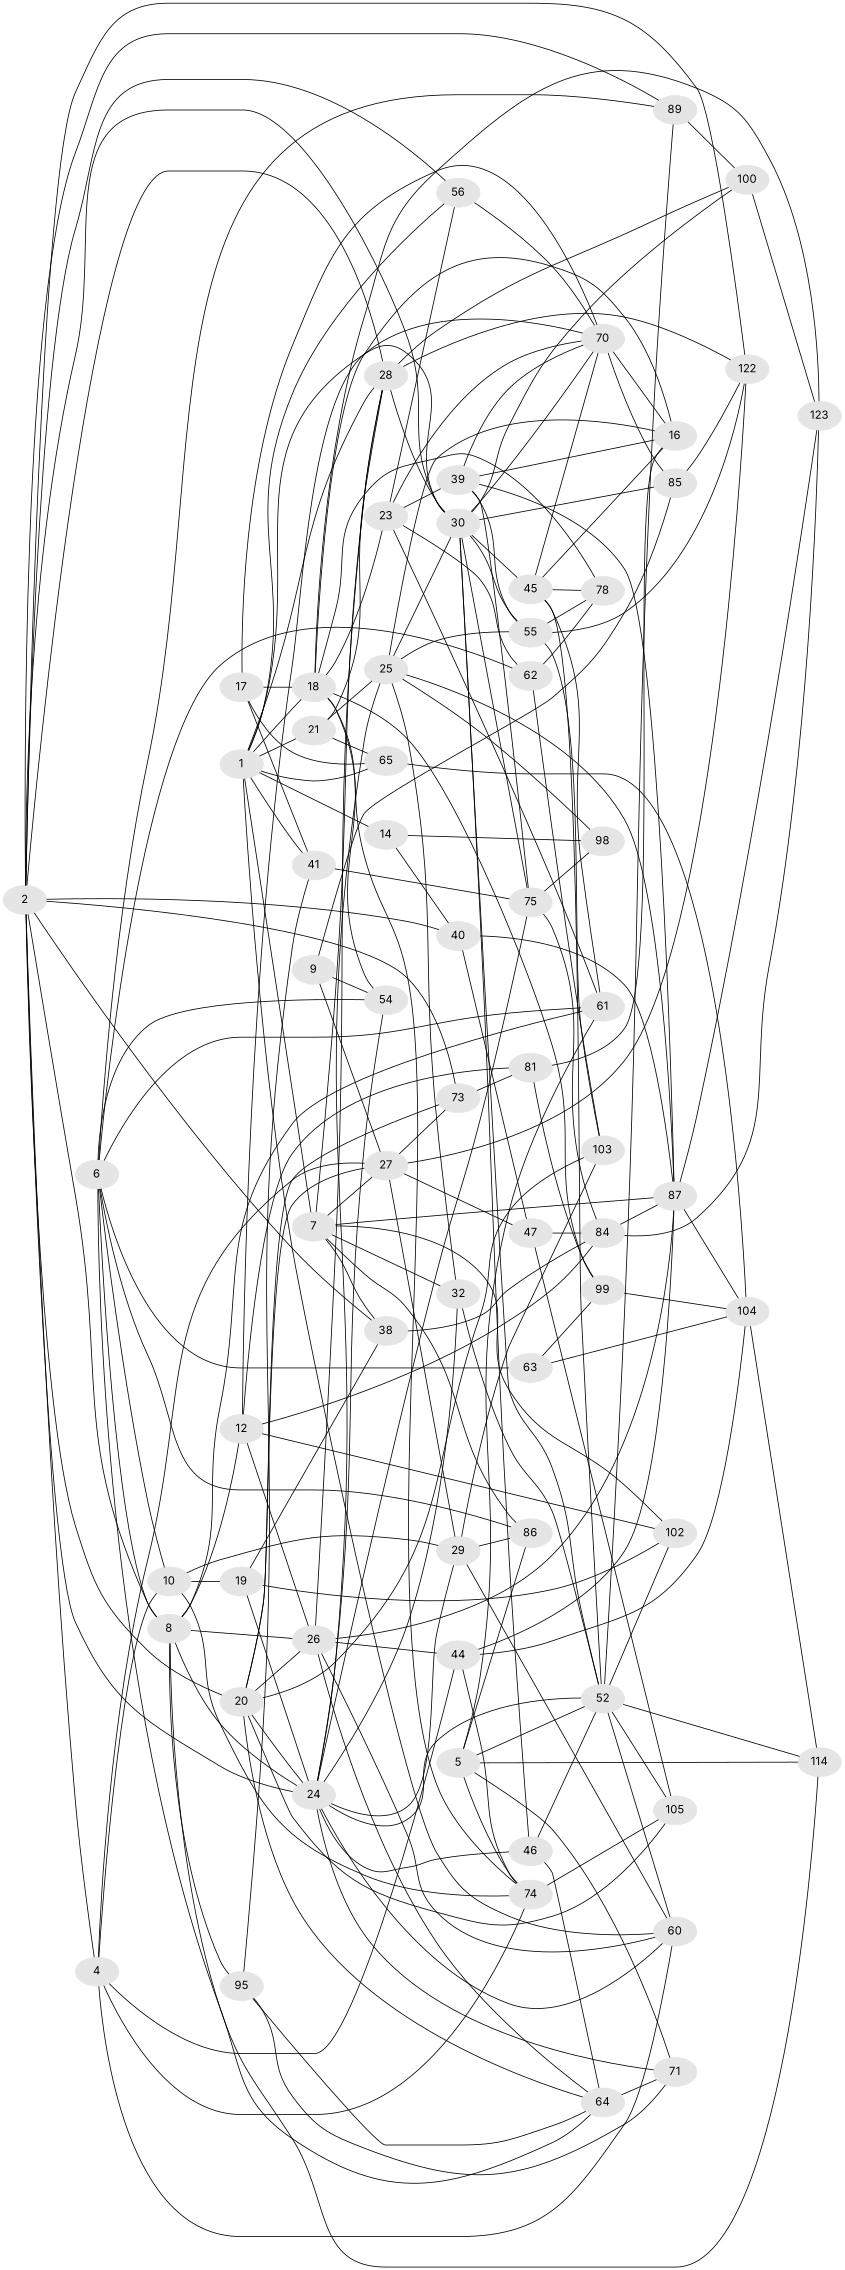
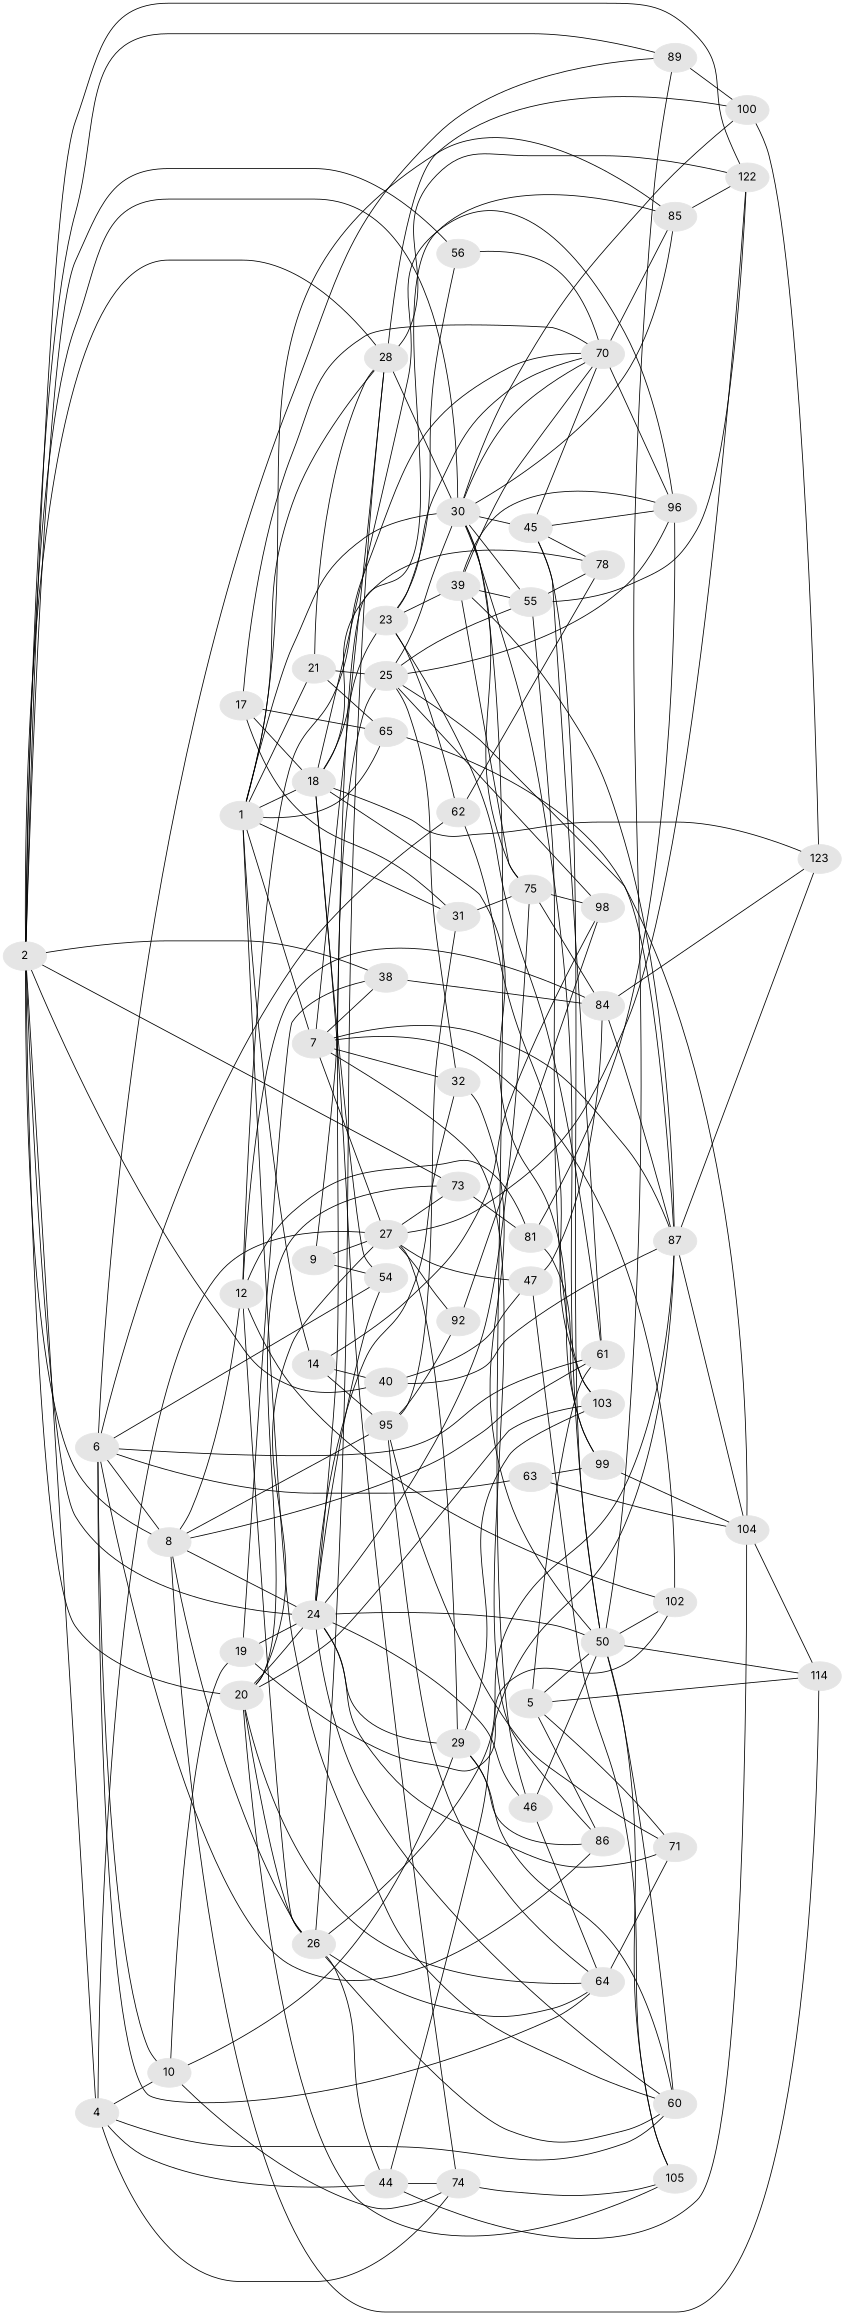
(675, 436) -> (675, 508)
(275, 450) -> (294, 330)
(314, 865) -> (458, 917)
none -> (458, 1321)
none -> (350, 1395)
(603, 1699) -> (603, 1642)
(486, 1832) -> none
